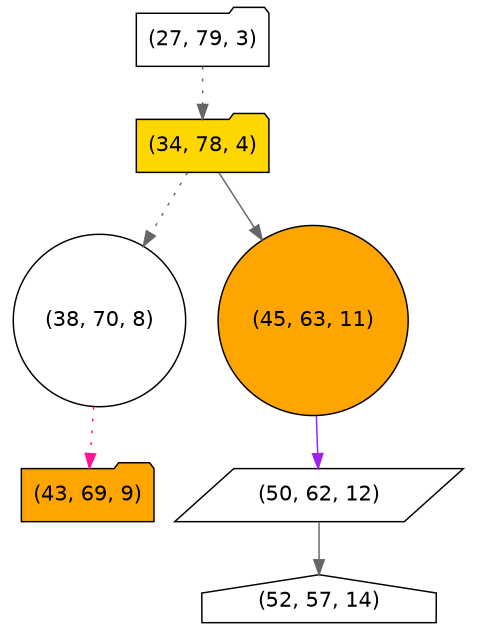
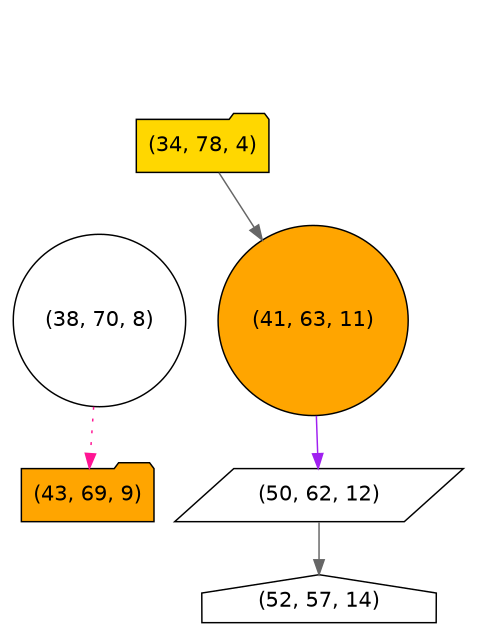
(203, 40) -> none
(169, 203) -> none
(313, 321) -> (313, 321)
